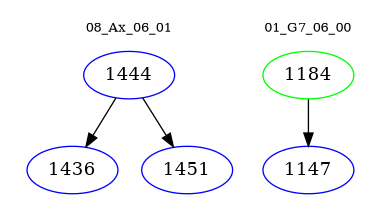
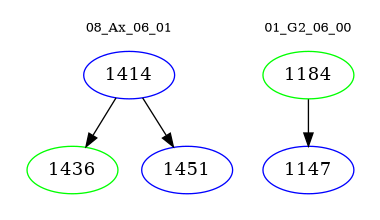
(308, 28) -> (308, 28)
(129, 75) -> (129, 75)
(72, 170) -> (72, 170)
